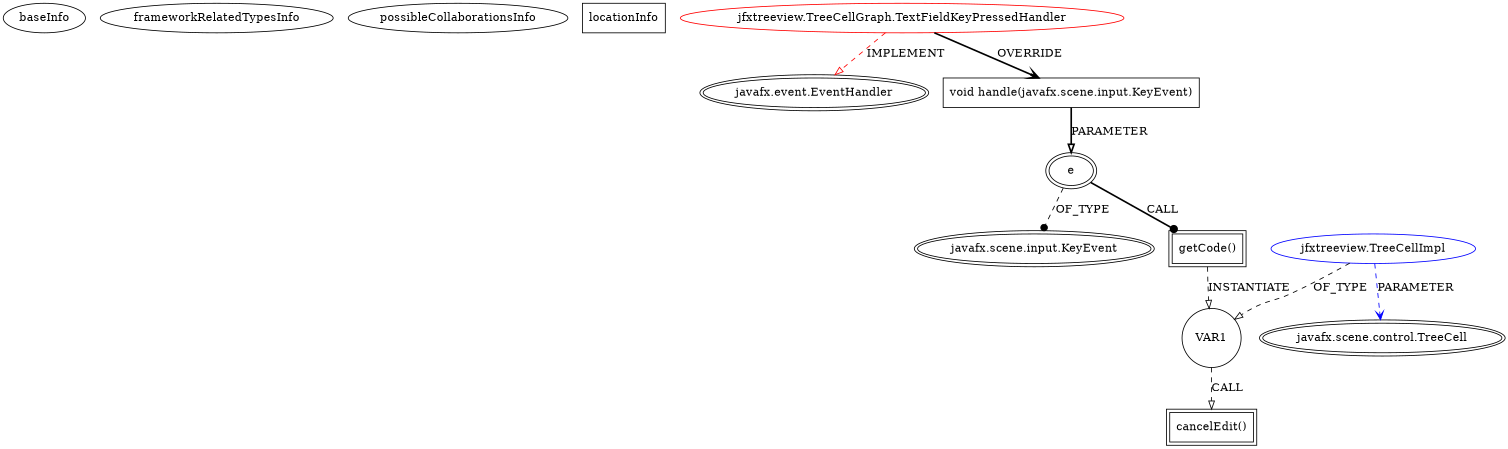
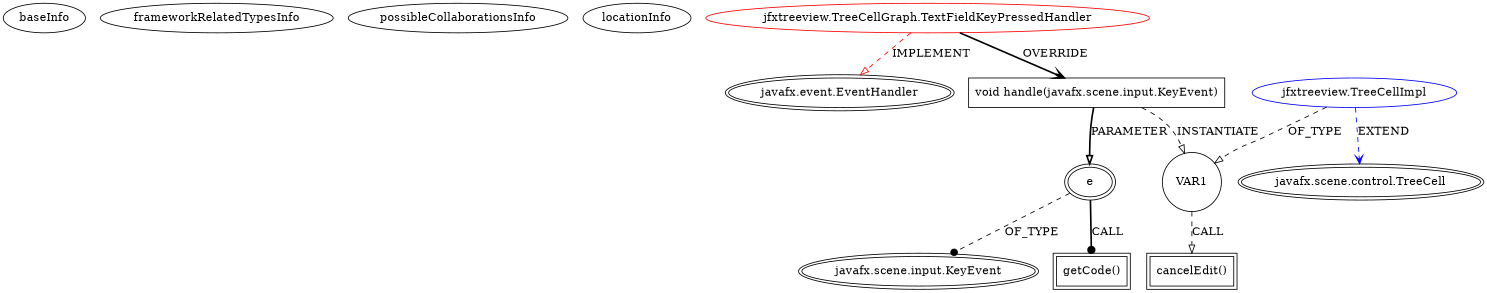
(624, 18) -> (637, 18)
(1208, 284) -> (1165, 123)
(1416, 288) -> (1384, 132)
